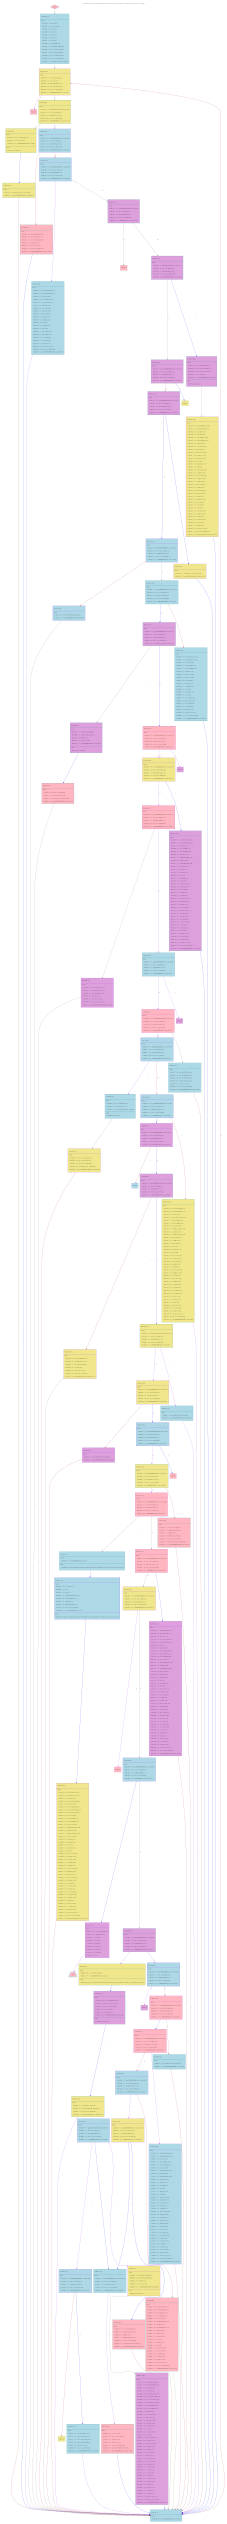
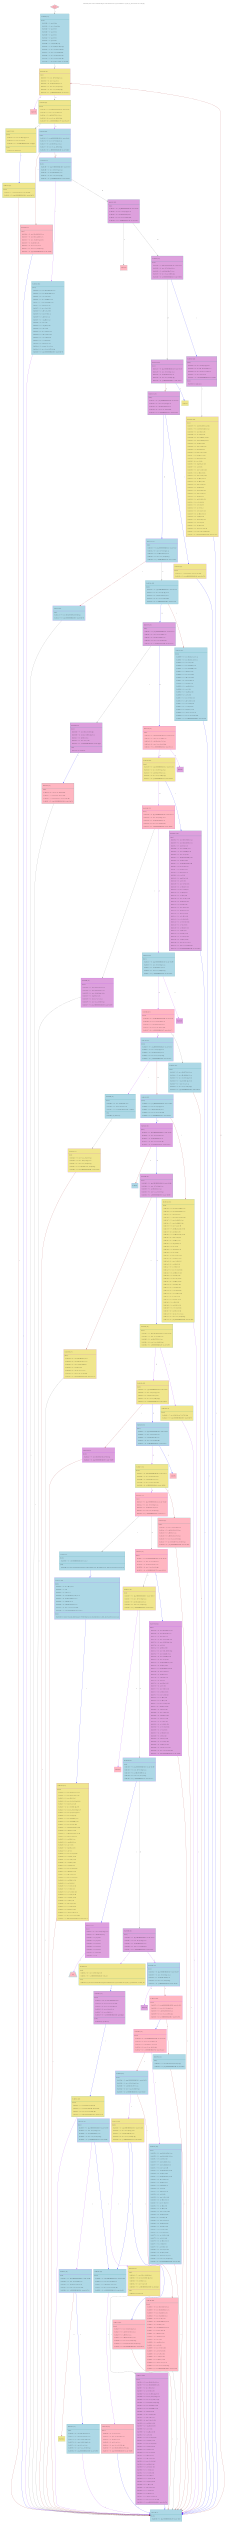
(177, 1413) -> (177, 1413)
